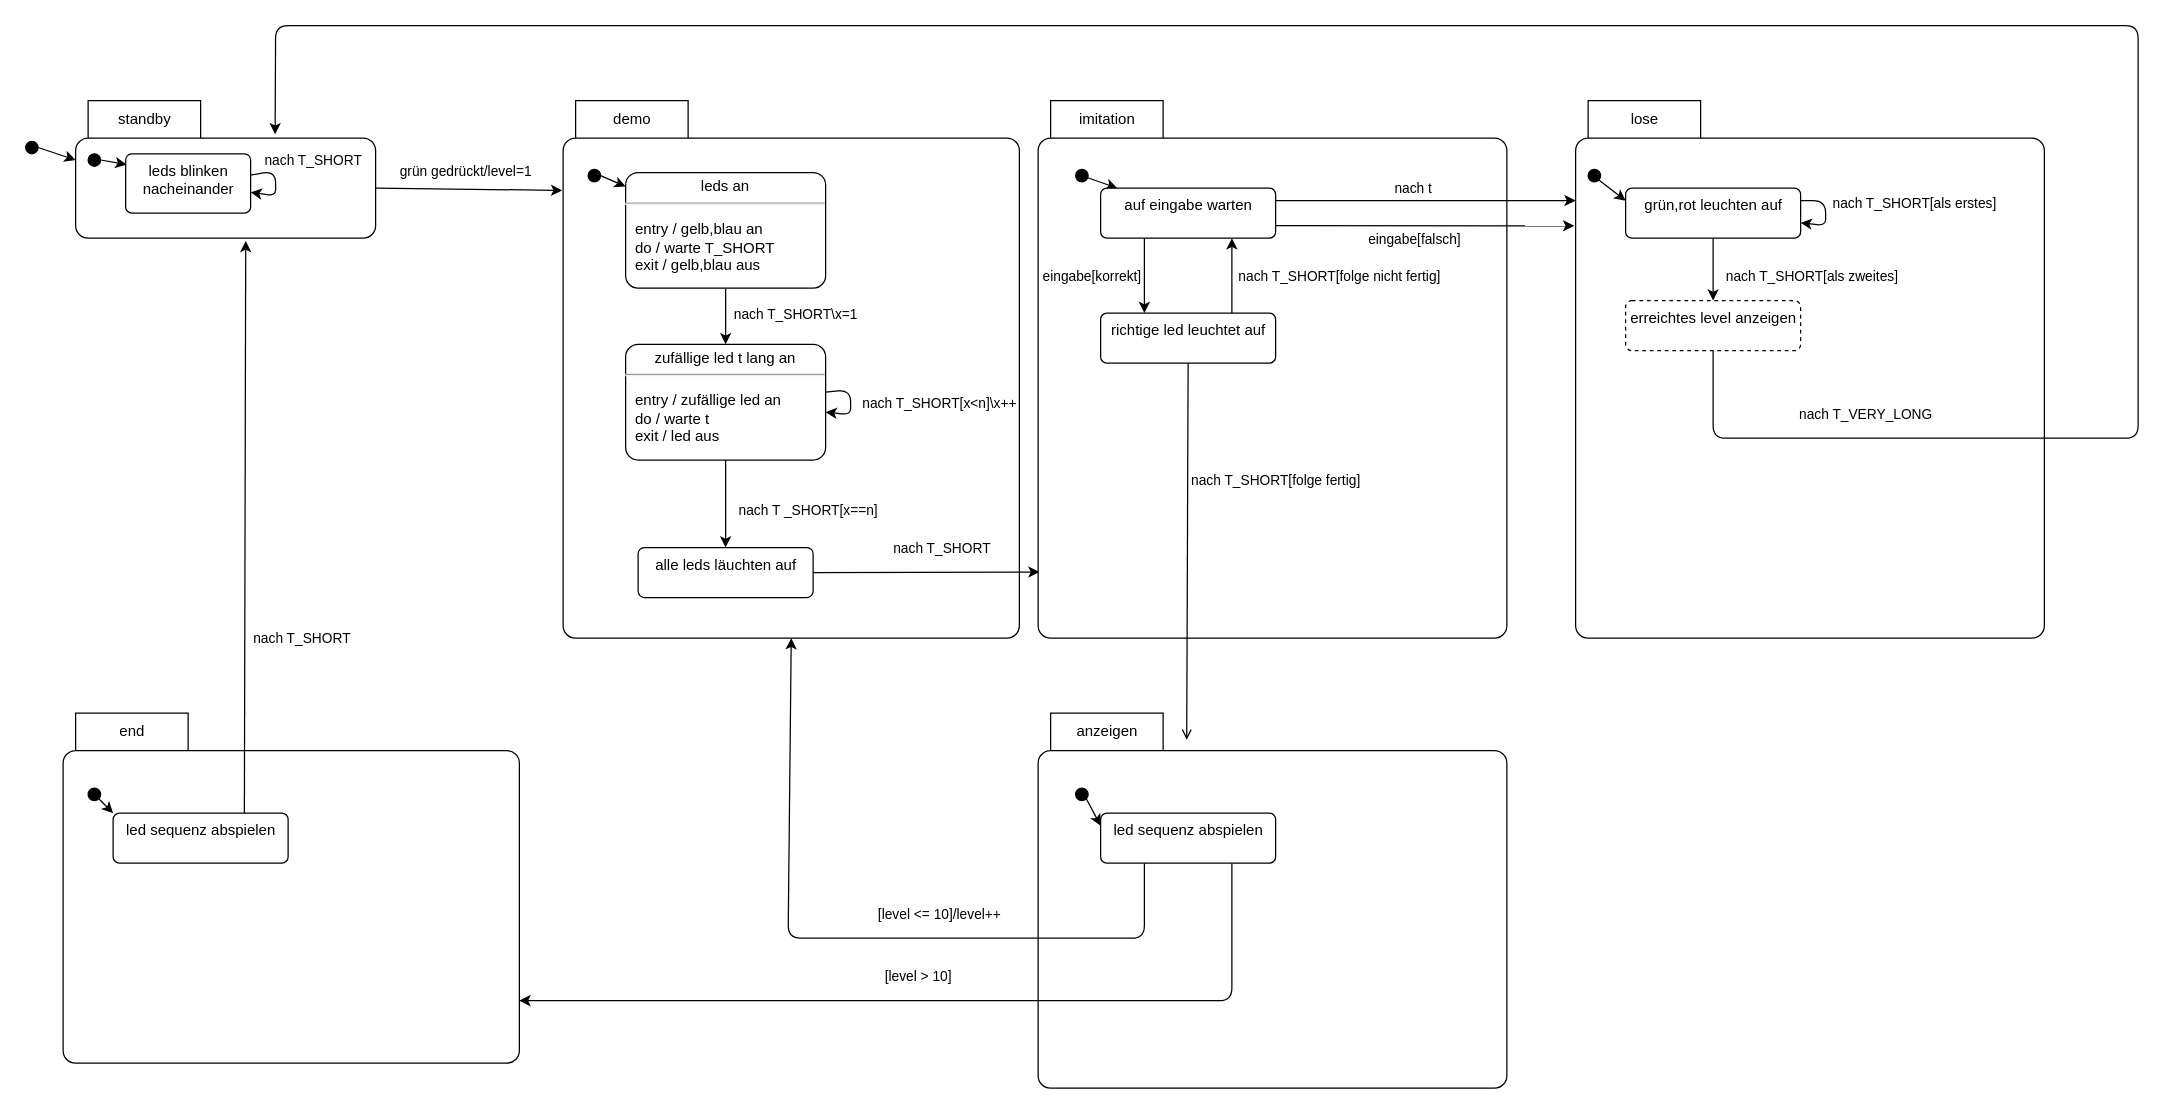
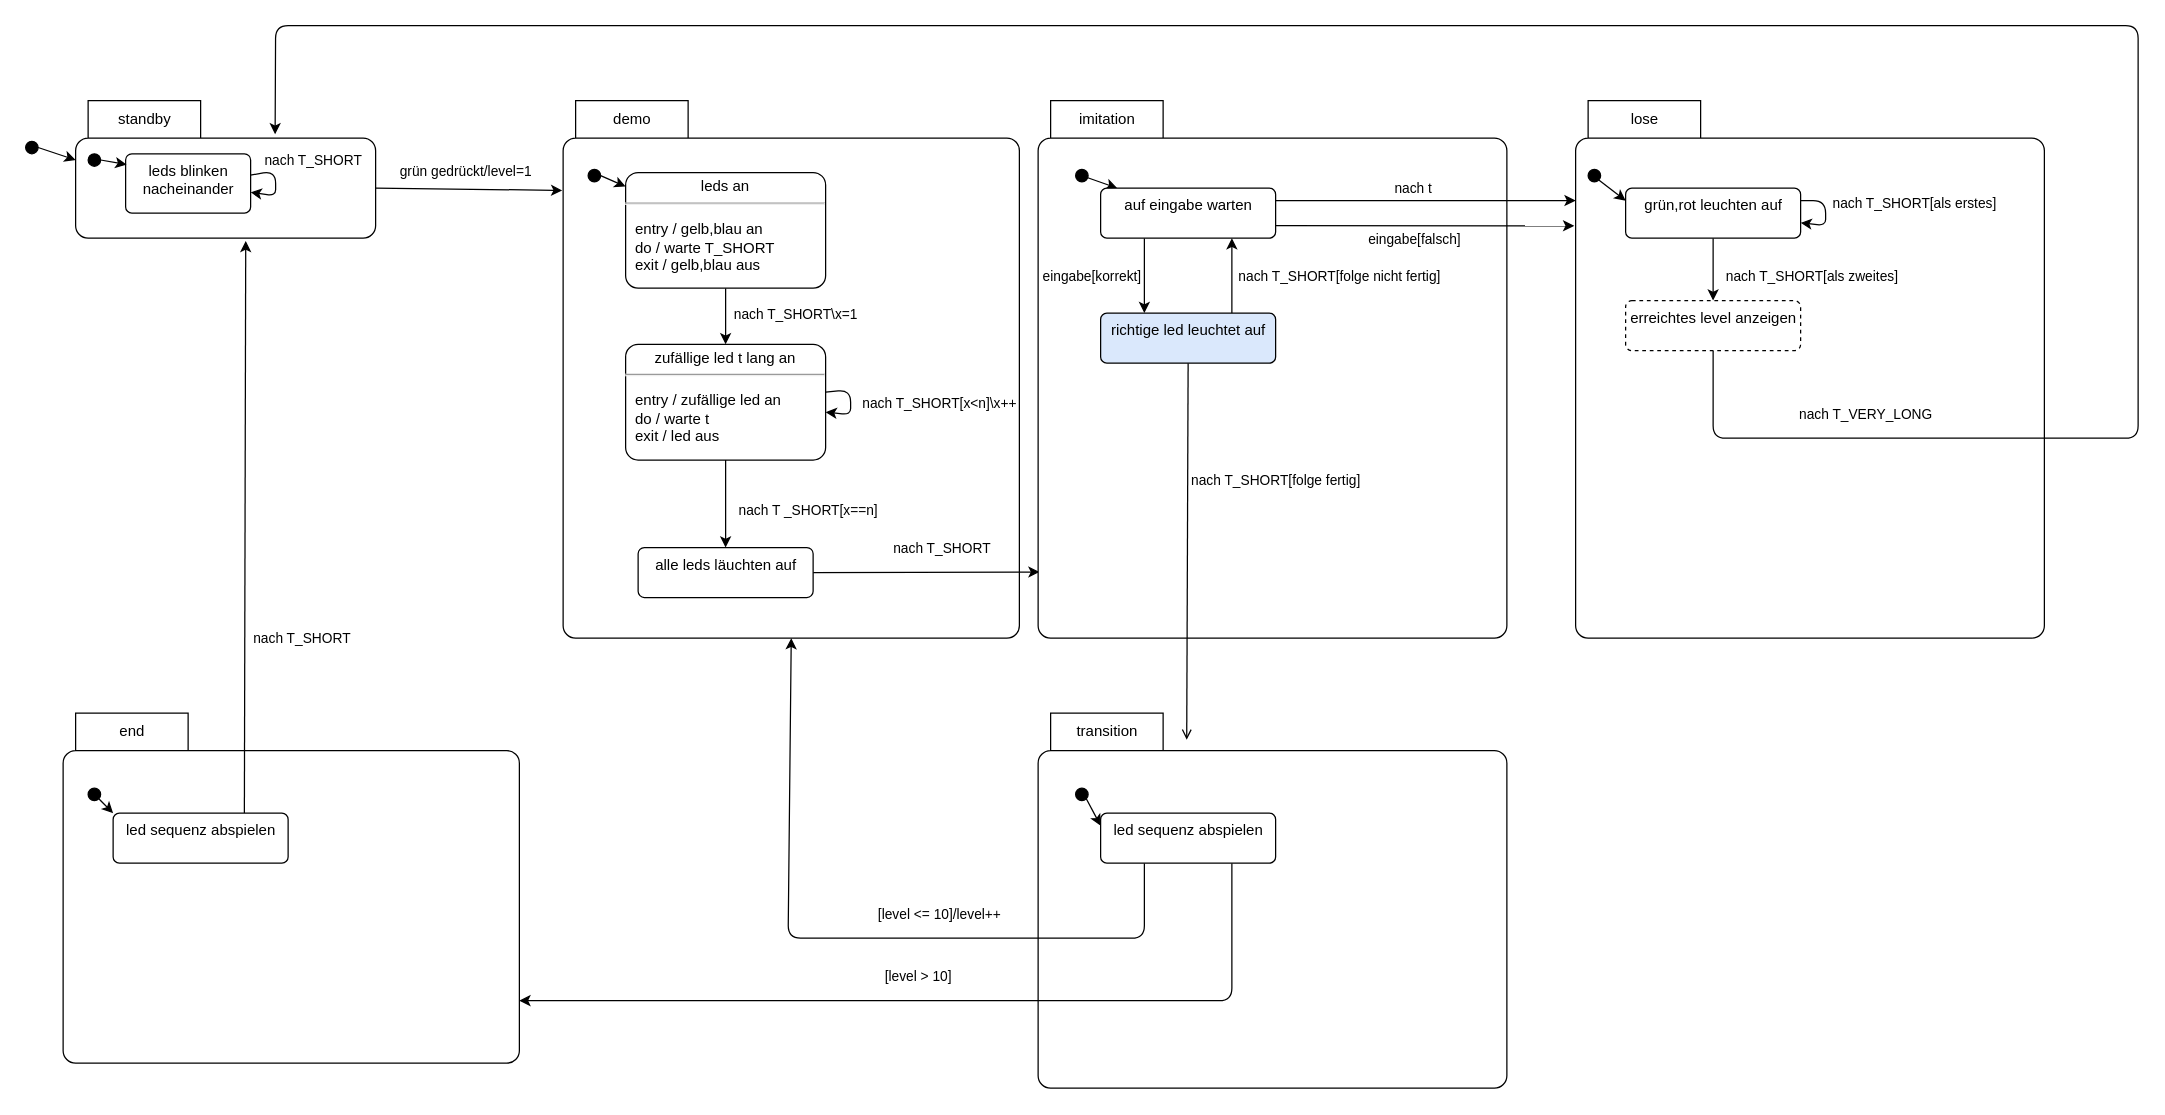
(1188, 338) -> (1188, 338)
(1108, 732) -> (1108, 732)
